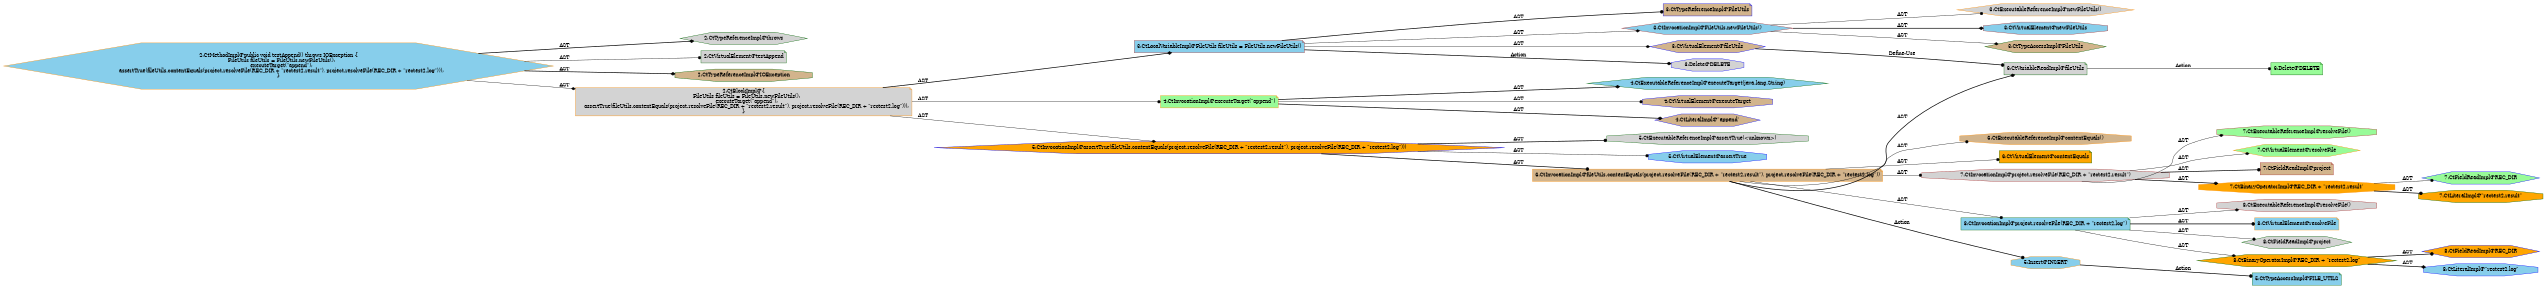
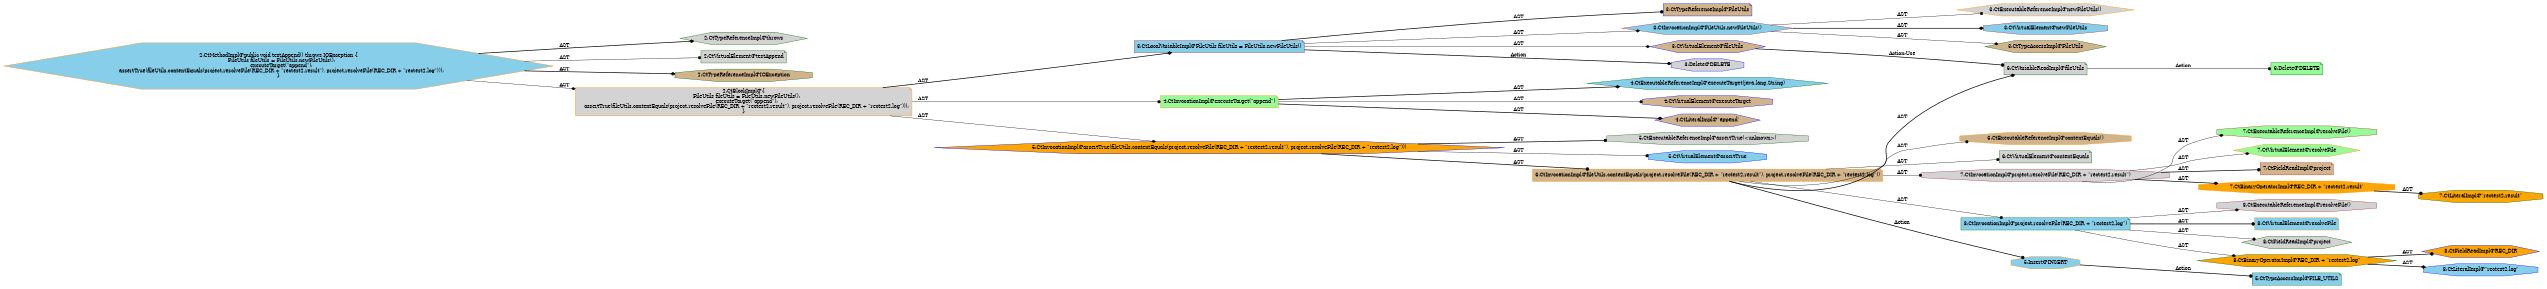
(1902, 54) -> (1902, 54)
(2046, 157) -> (2046, 157)
(2481, 178) -> none
